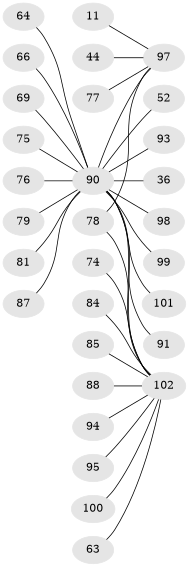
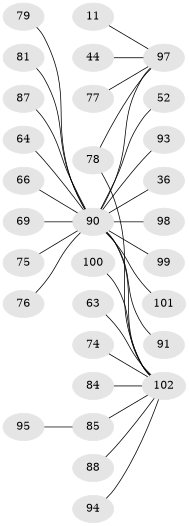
(131, 428) -> (58, 427)
